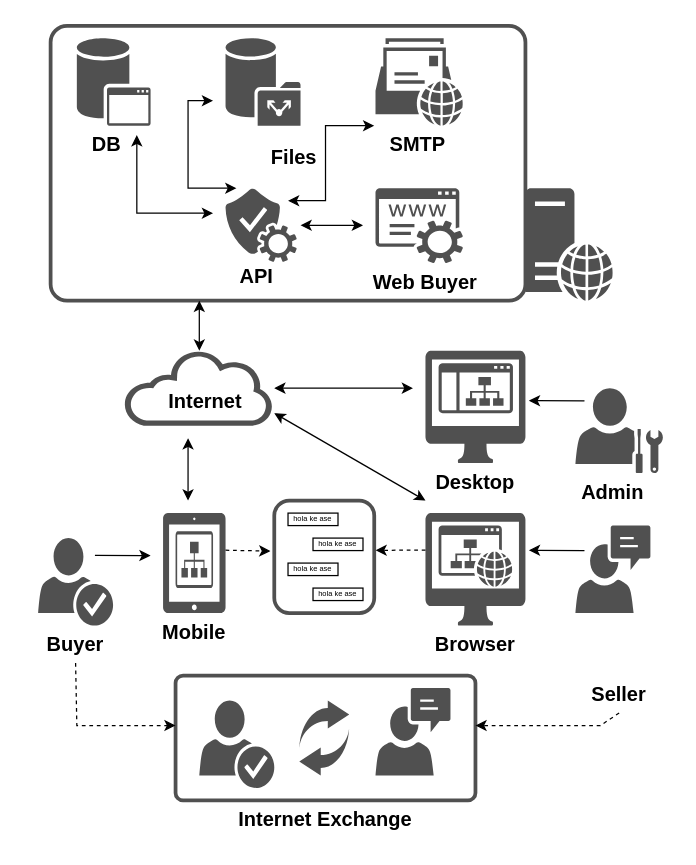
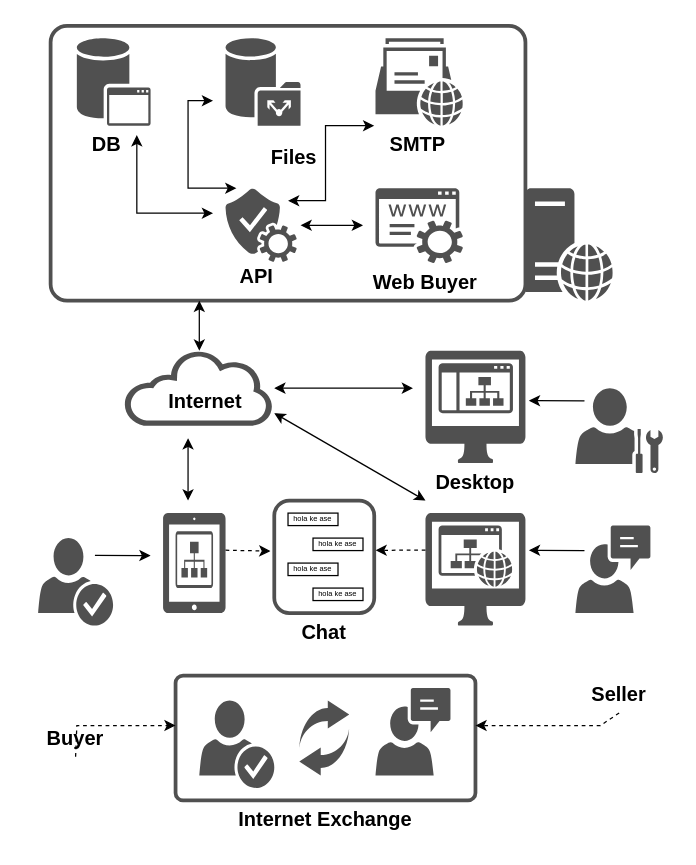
(613, 492) -> none
(194, 632) -> none
none -> (324, 632)
(76, 644) -> (76, 738)
(476, 644) -> none
